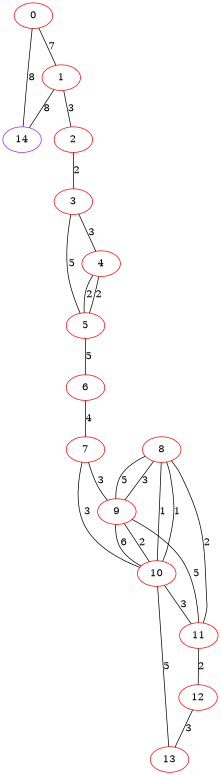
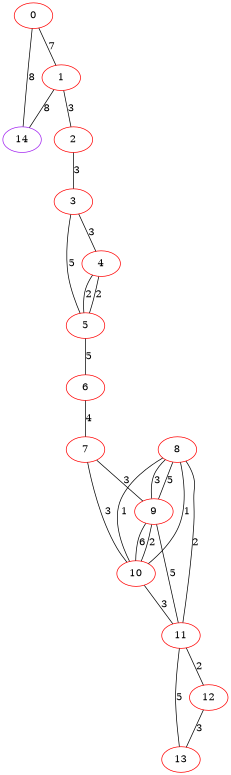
(77, 171) -> (77, 171)
(163, 667) -> (176, 698)
